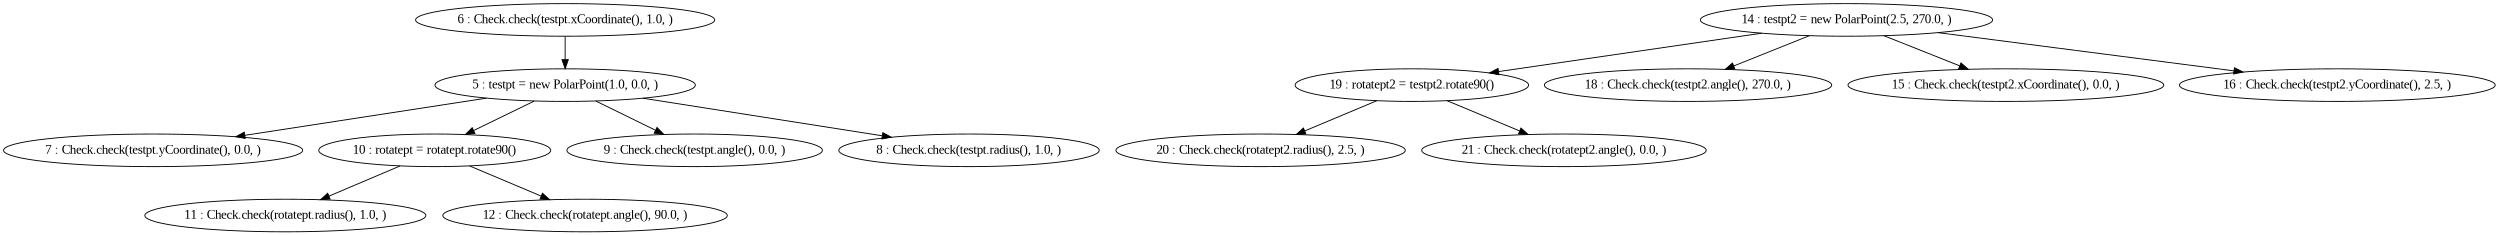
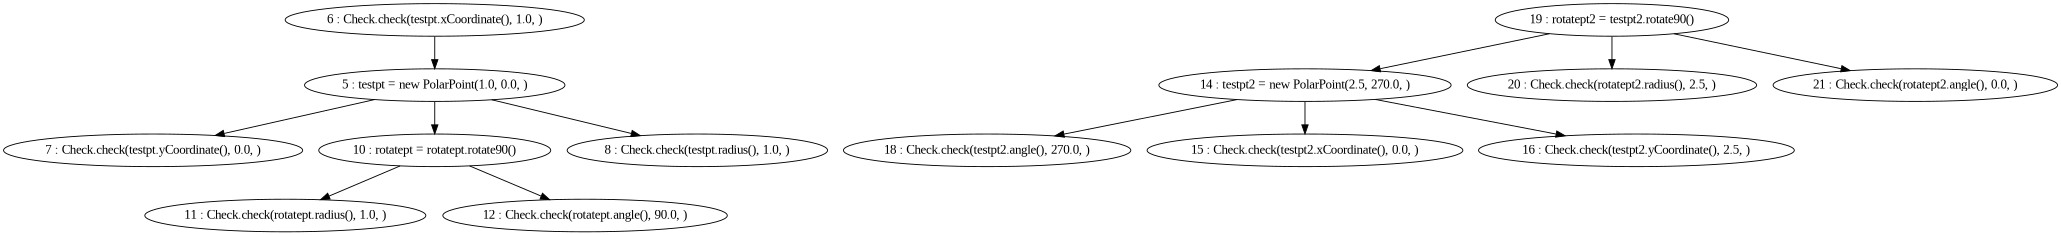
(1630, 52) -> (1465, 51)
(695, 150) -> none
